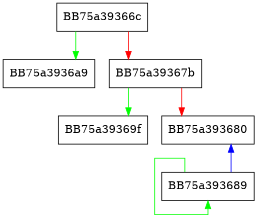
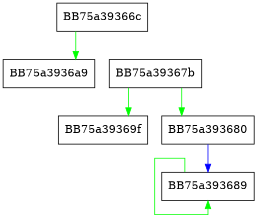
(128, 41) -> none
(182, 98) -> (182, 98)
(231, 162) -> (208, 154)
